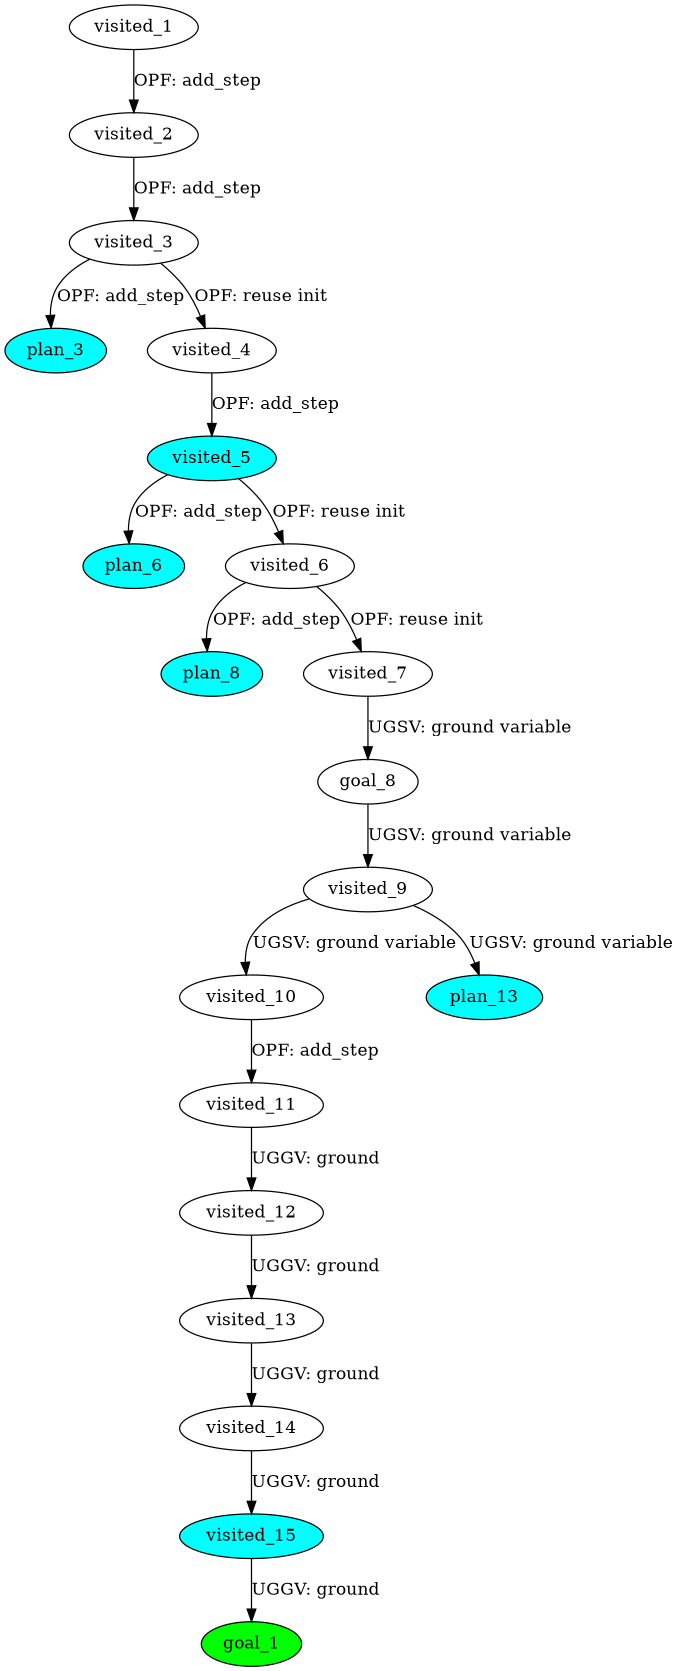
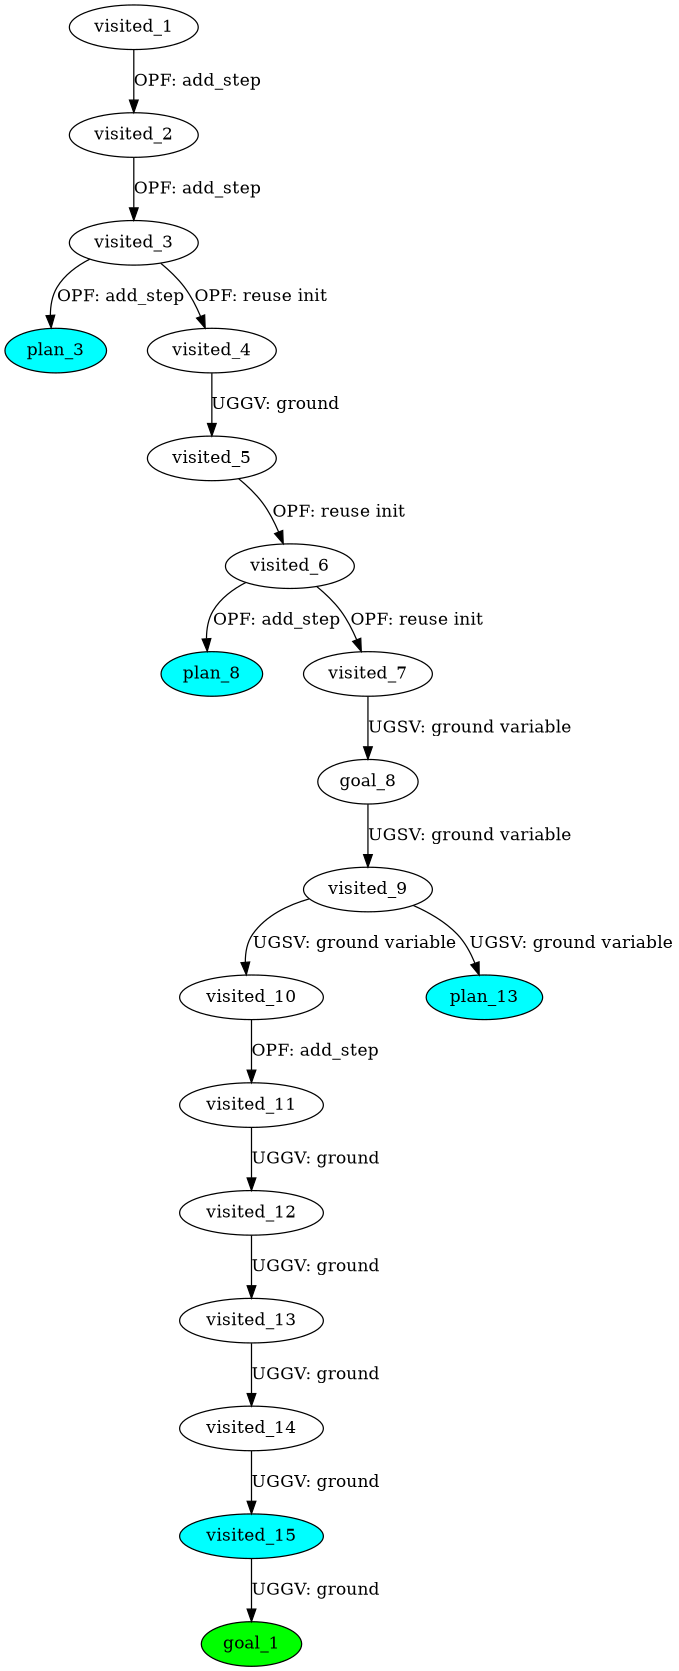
(276, 404) -> (276, 404)
(212, 458) -> (212, 458)
(134, 566) -> none
